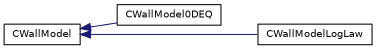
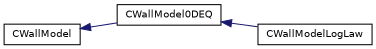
(174, 34) -> (245, 25)
